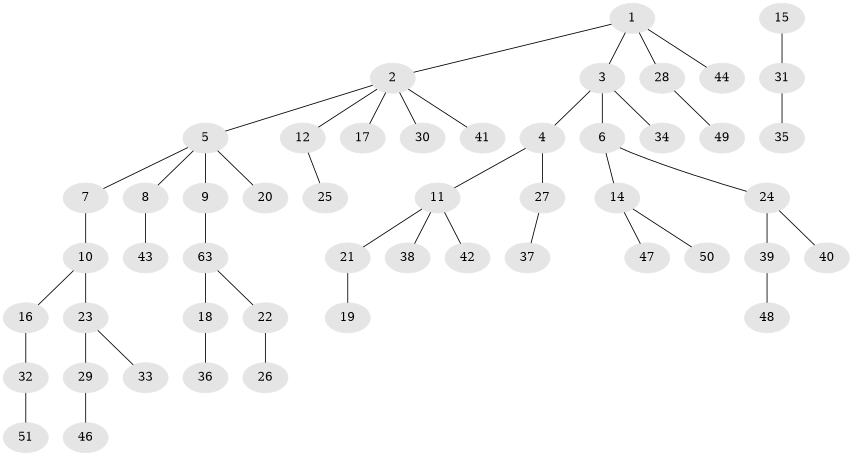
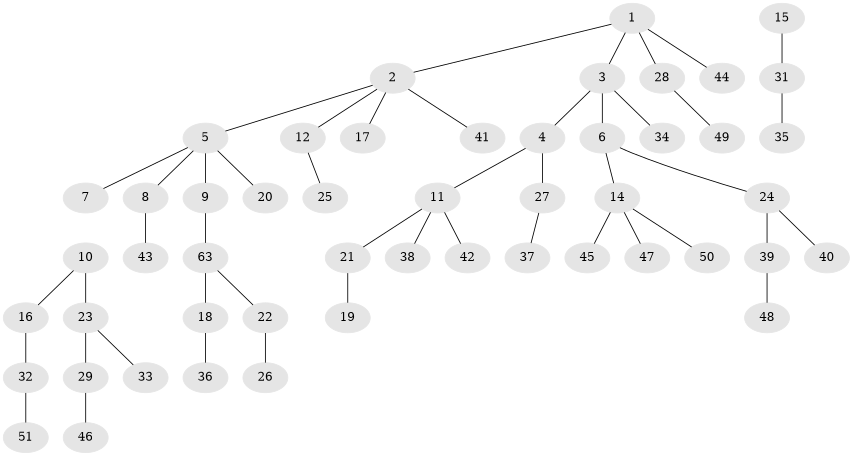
(423, 138) -> none
(86, 228) -> none
none -> (587, 258)
